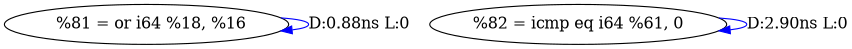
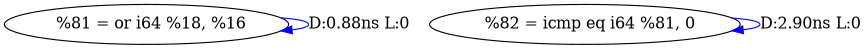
(578, 24) -> (585, 24)
